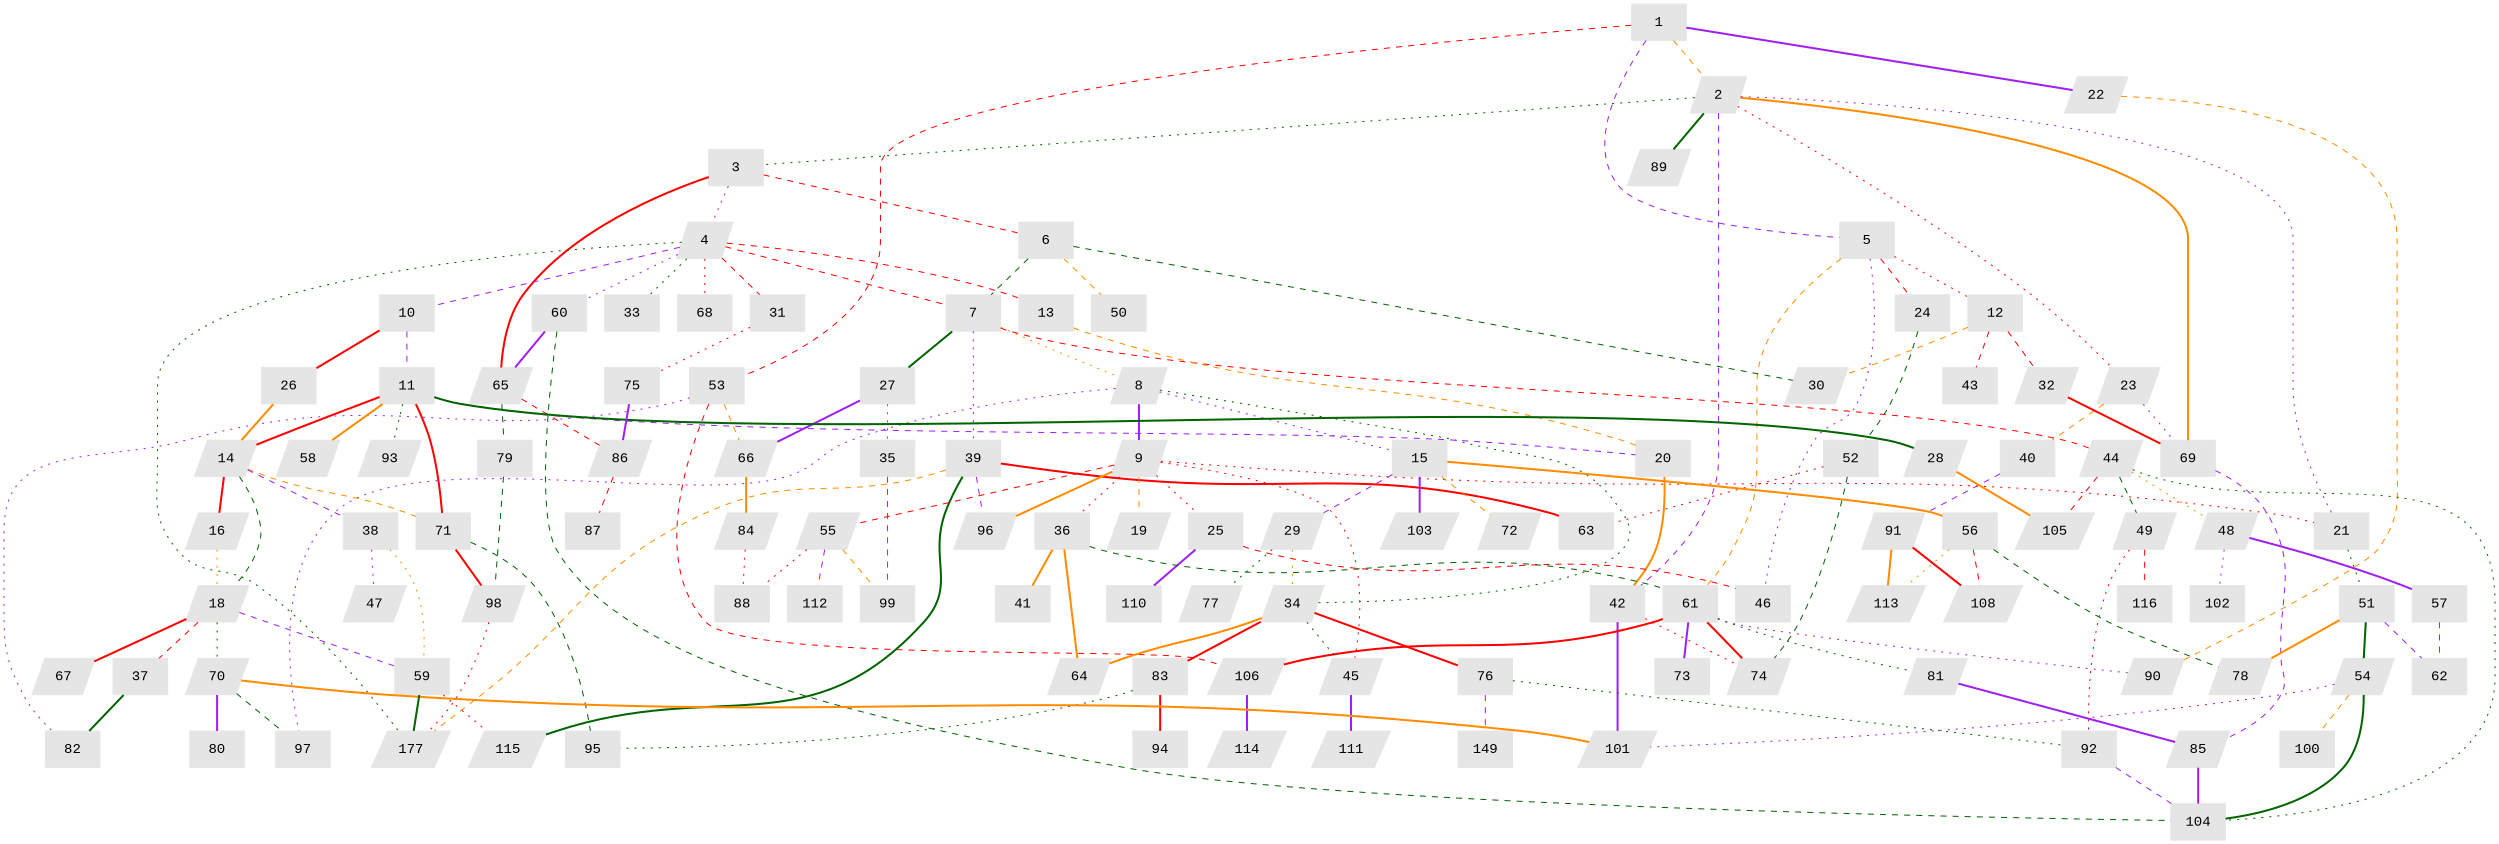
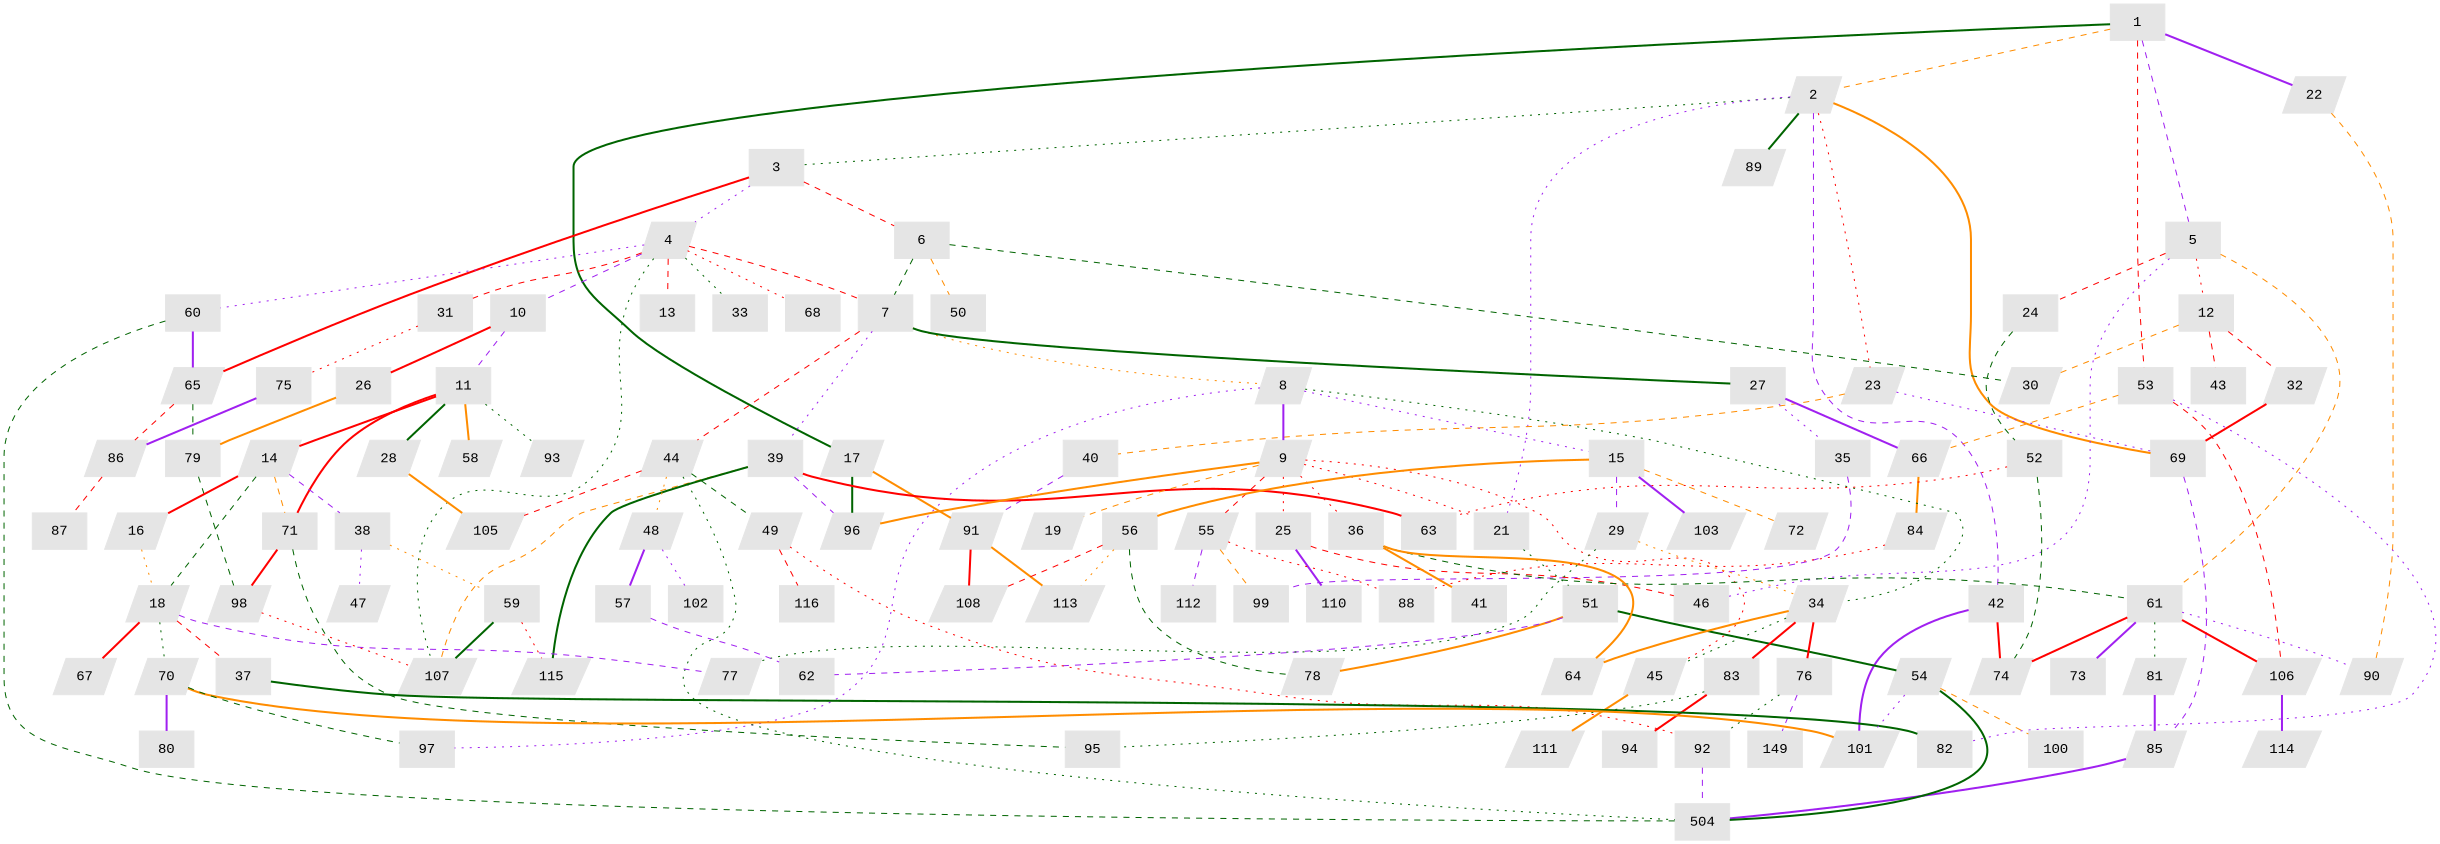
(262, 417) -> (278, 421)
none -> (852, 458)
(1663, 458) -> none
(305, 635) -> (455, 650)
(1694, 643) -> (1999, 640)
(1351, 709) -> (1587, 721)
(411, 749) -> (437, 677)
(2198, 822) -> (1702, 822)
